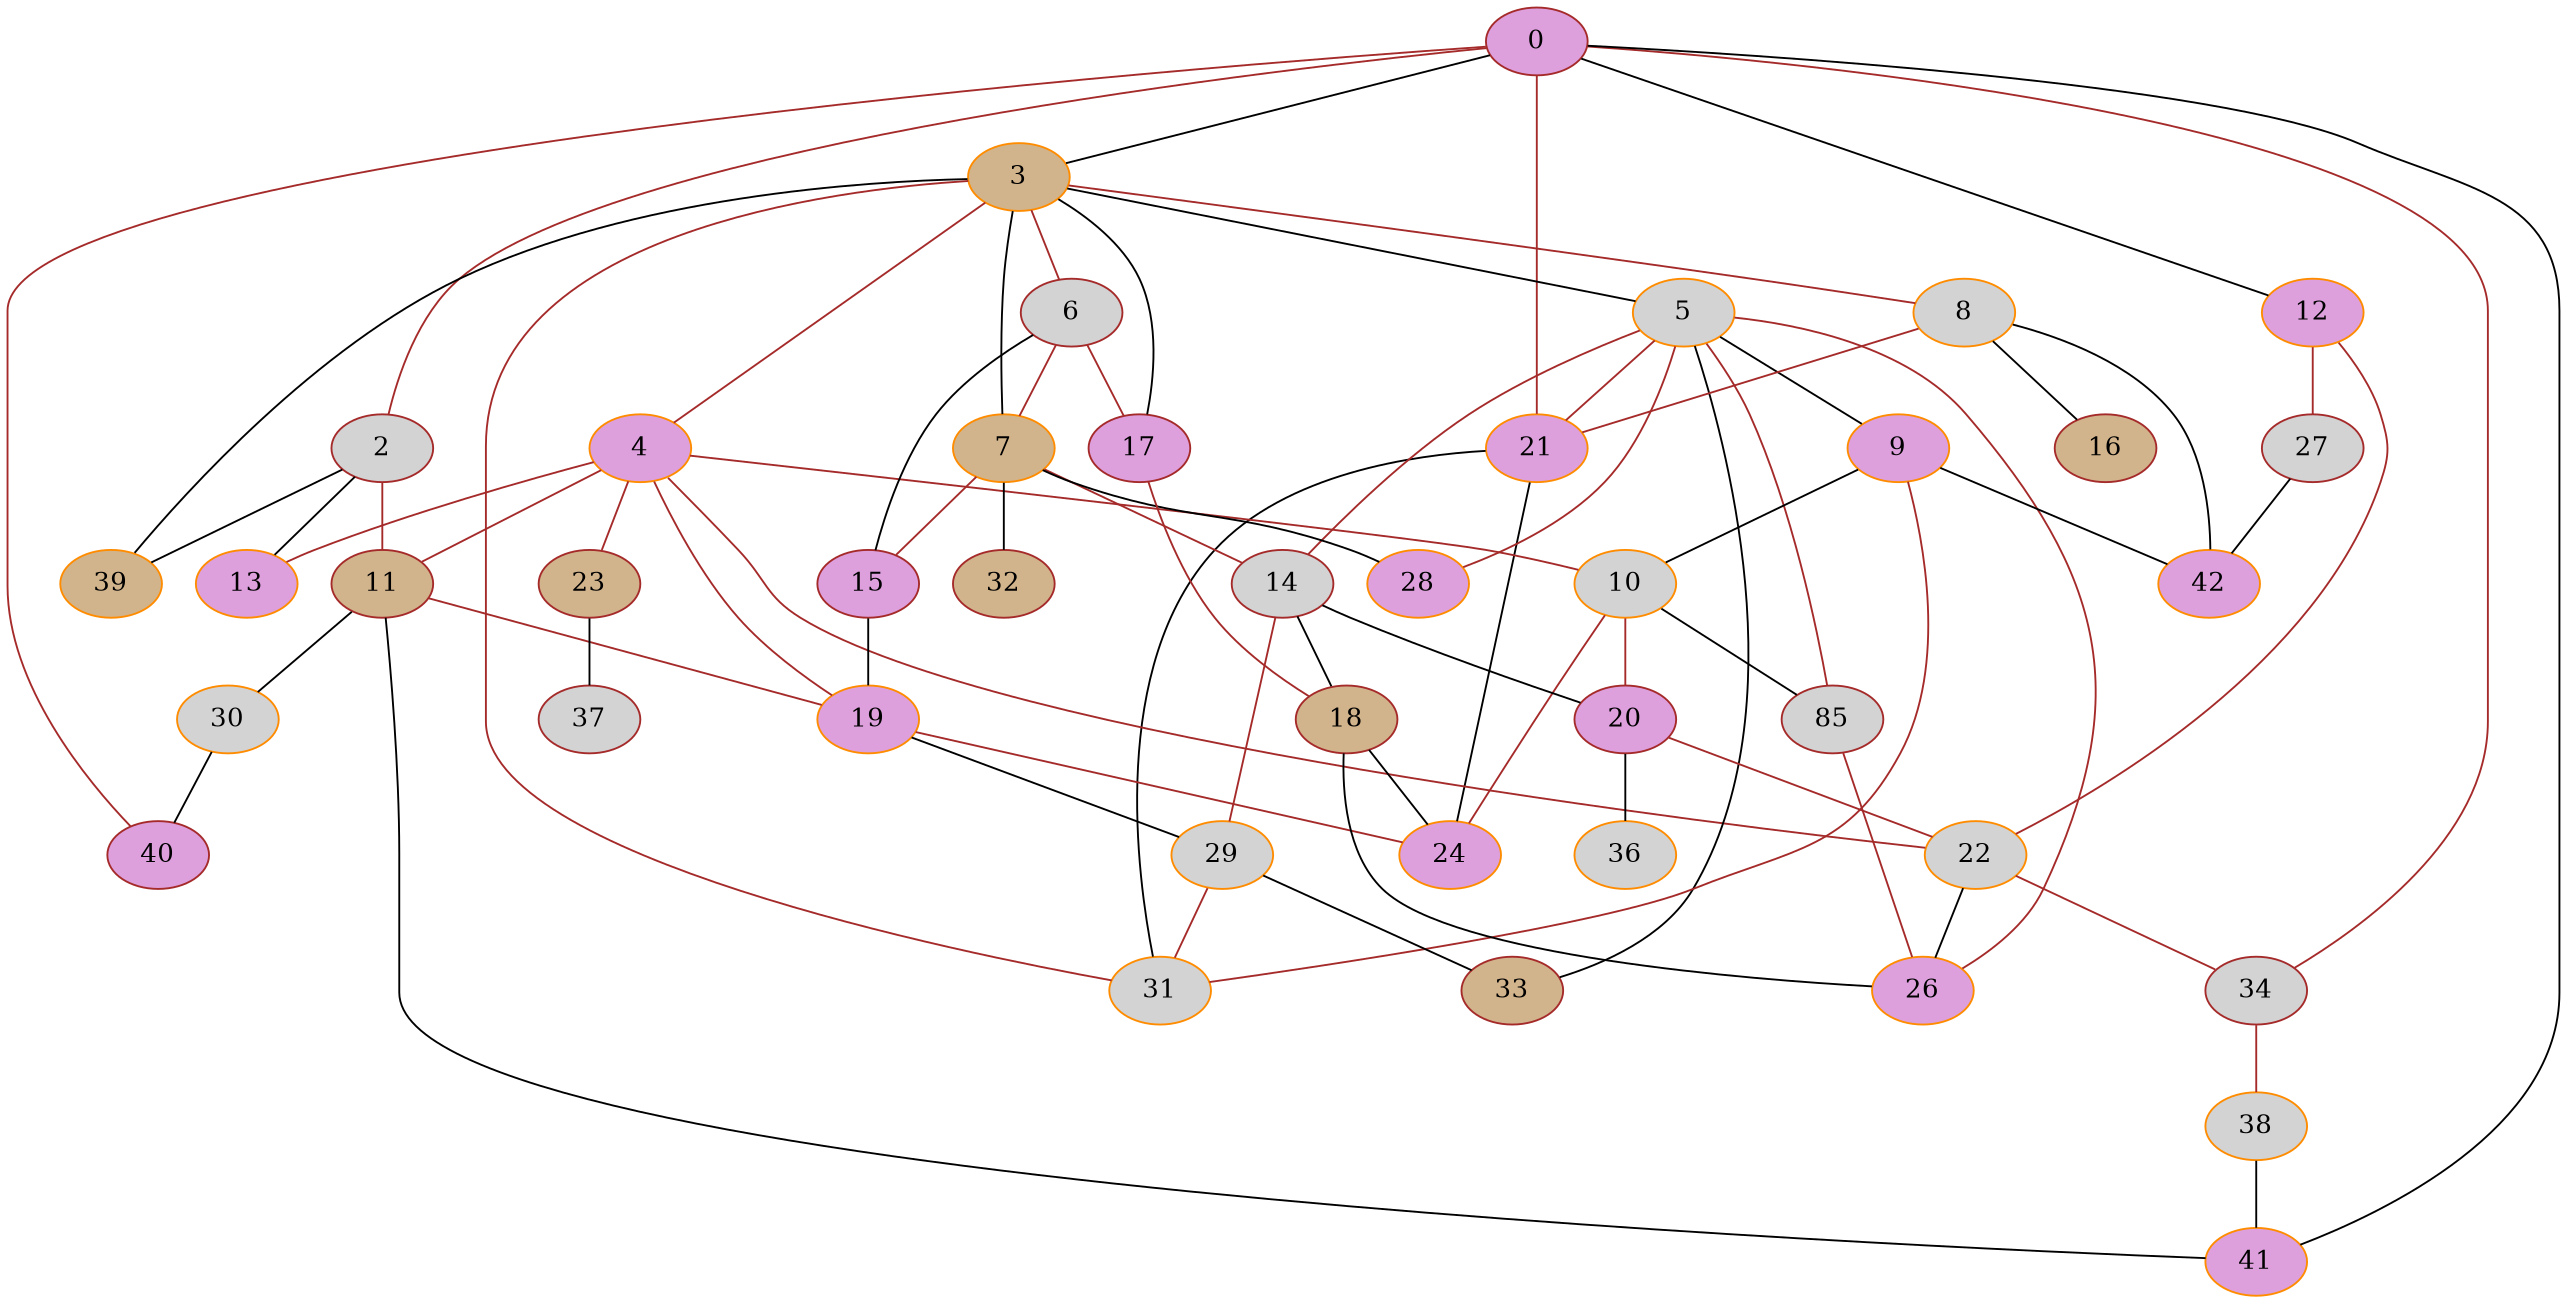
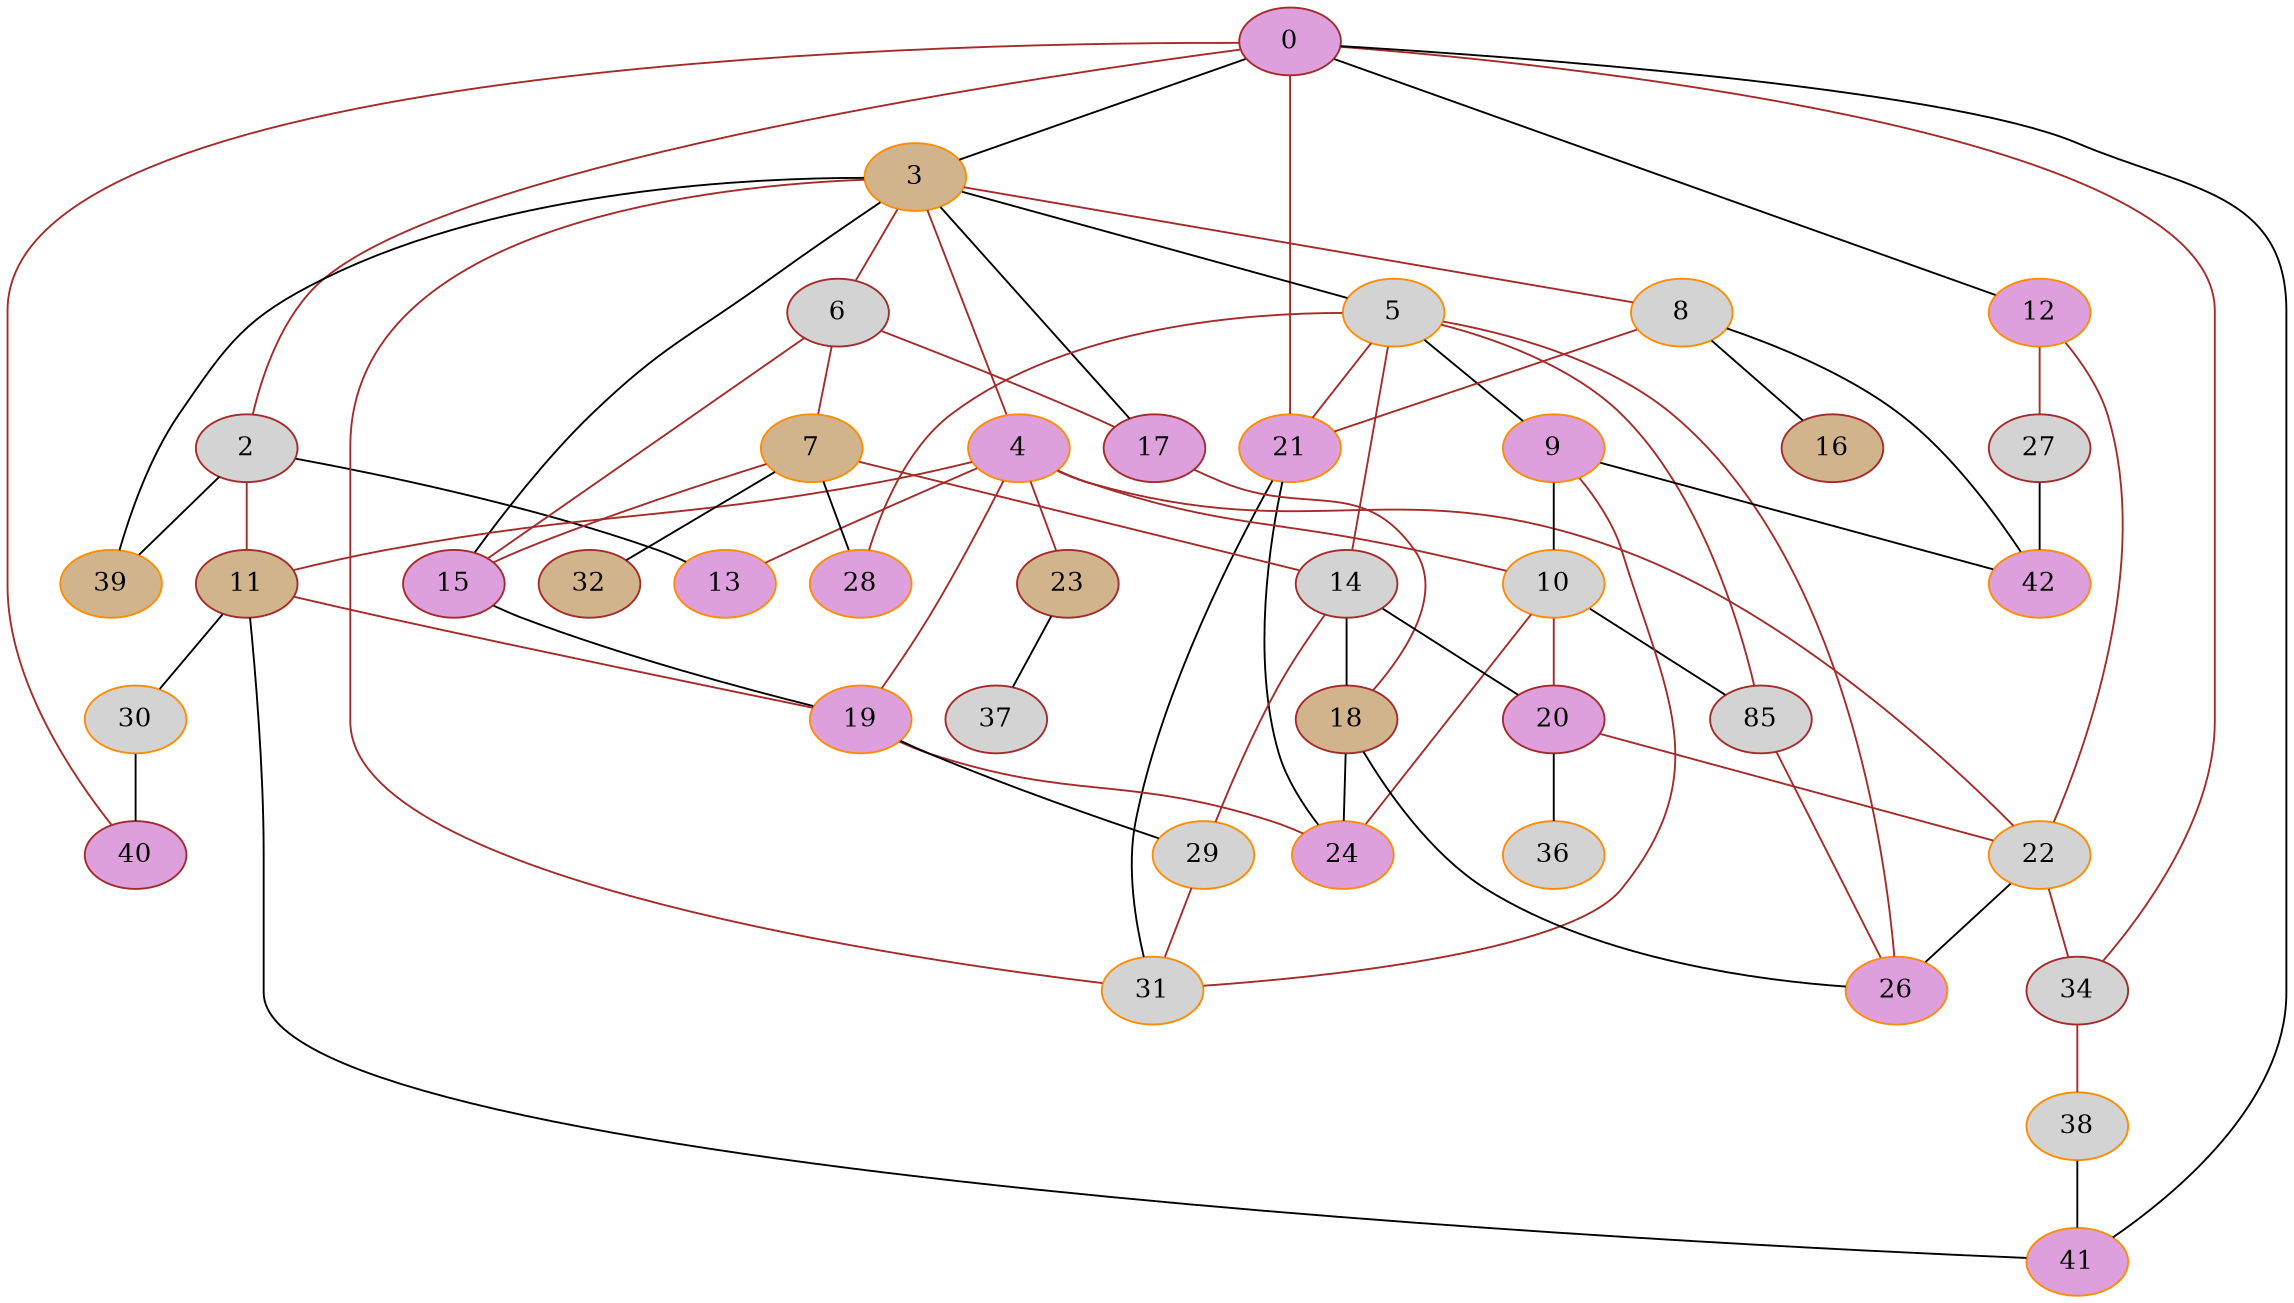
(1002, 312) -> (659, 356)
(929, 424) -> (646, 448)
(1512, 991) -> none
